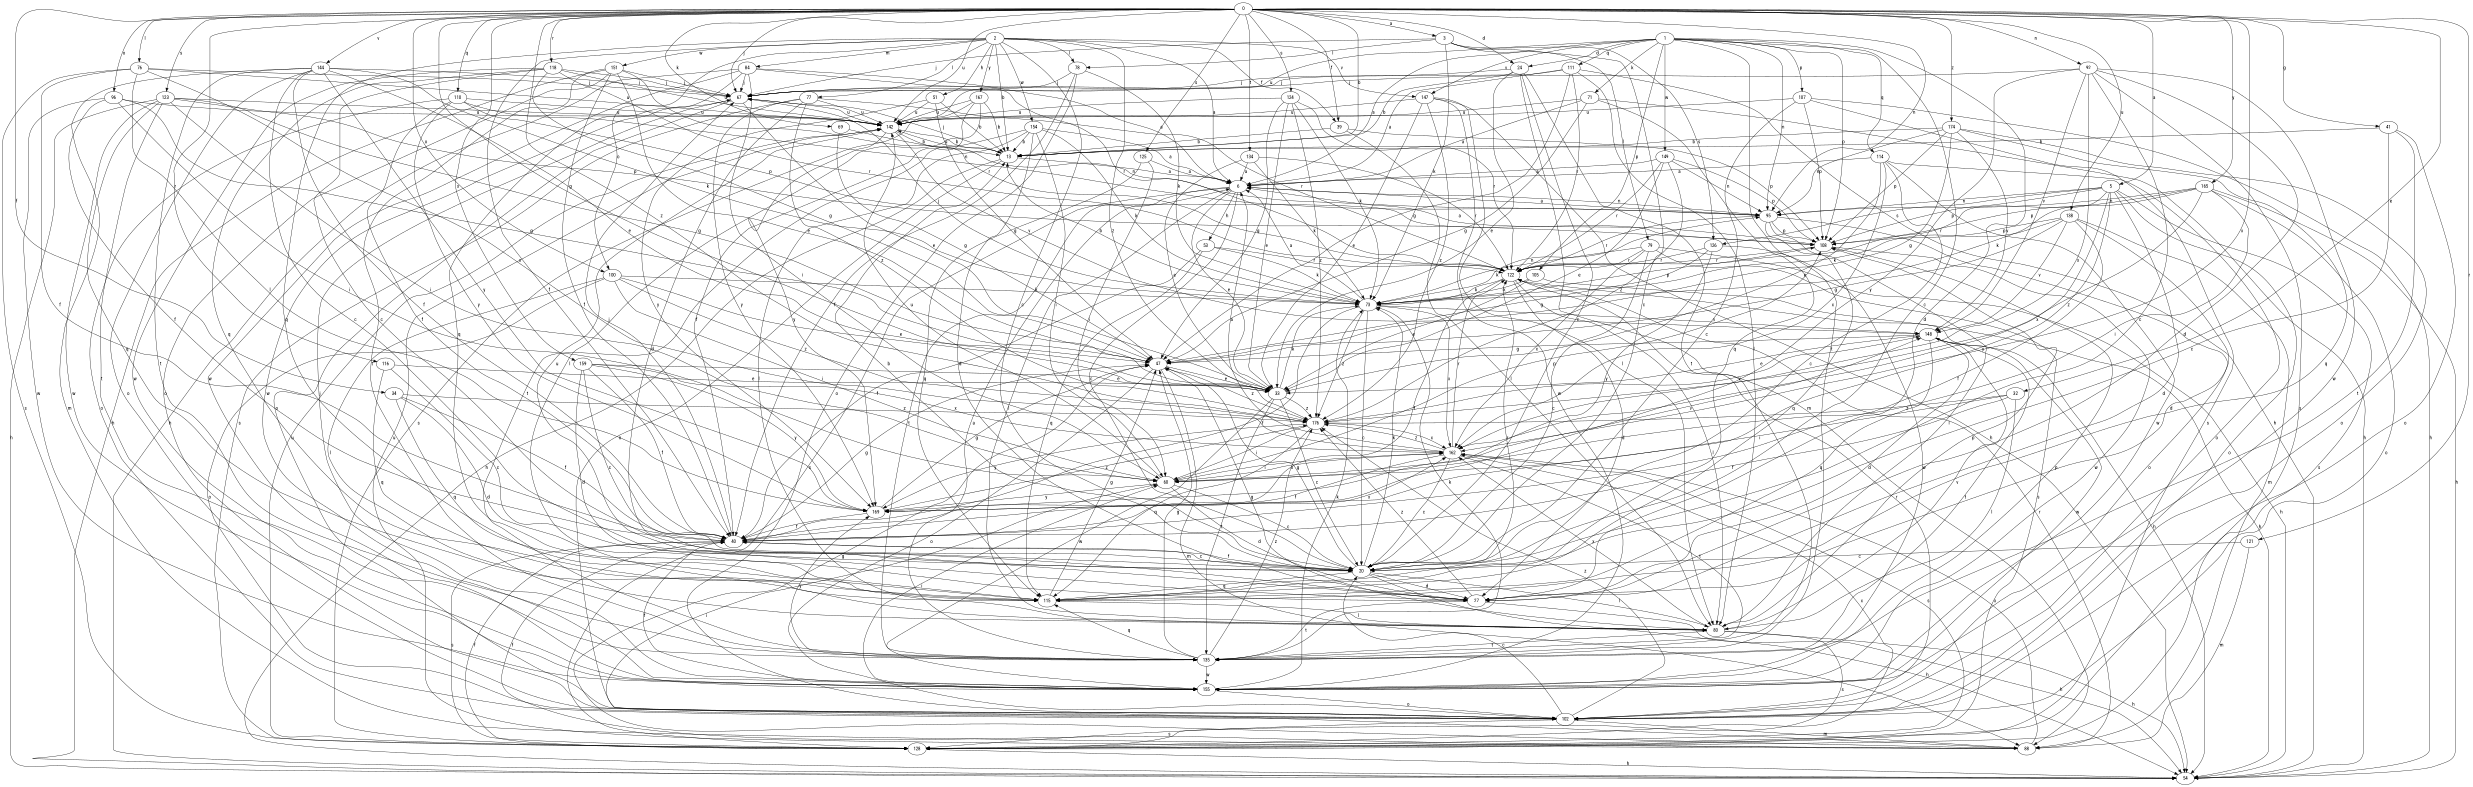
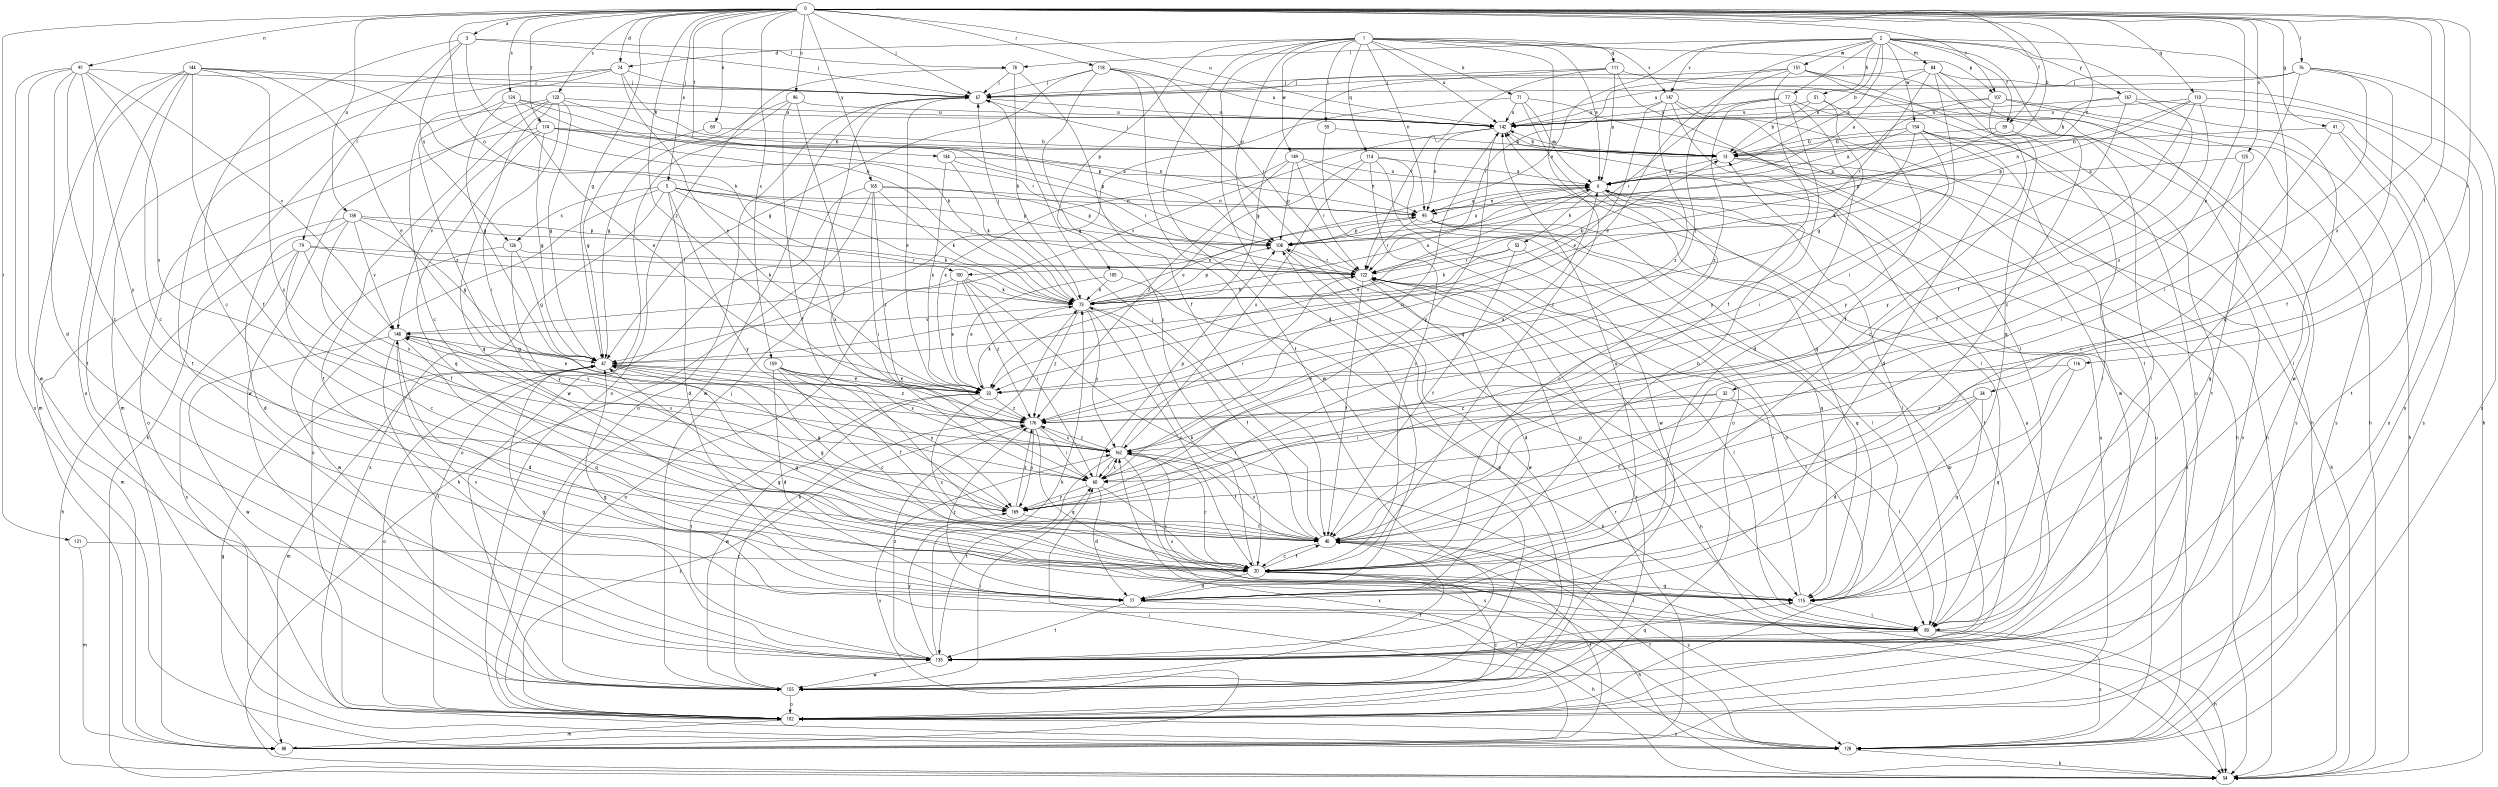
(777, 11) -> (1714, 21)
none -> (1327, 127)
